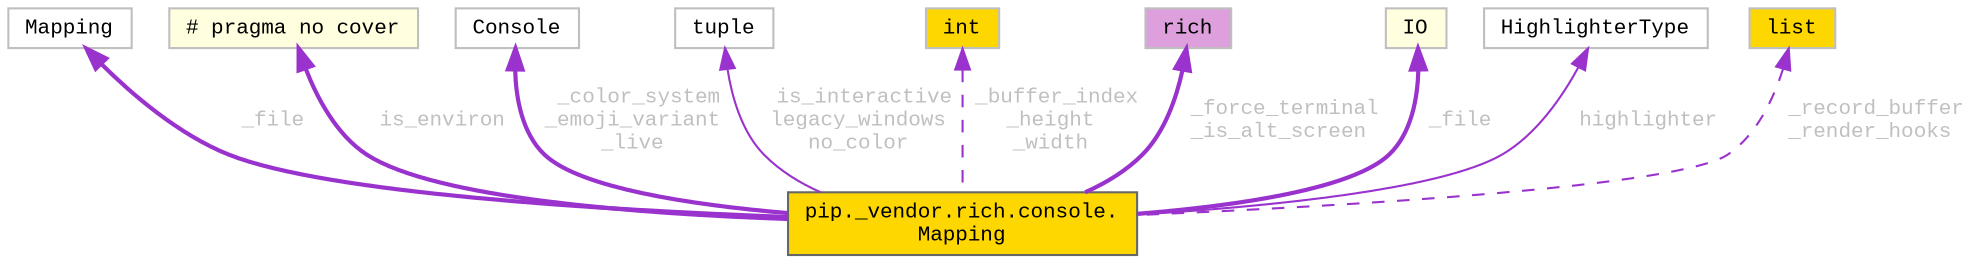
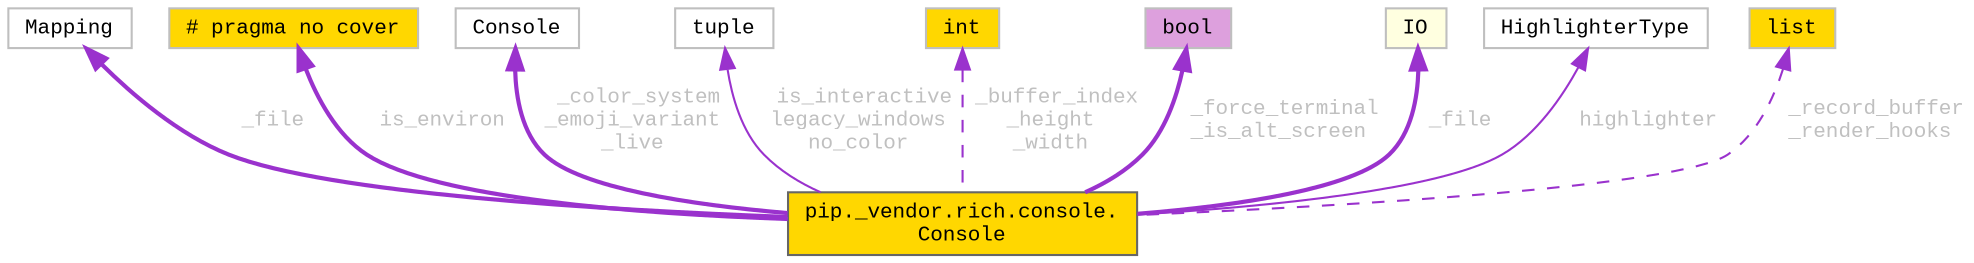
(294, 28) -> (294, 28)
(1188, 28) -> (1188, 28)
(963, 224) -> (963, 224)
